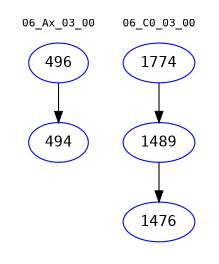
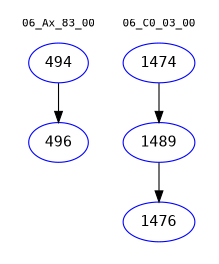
(59, 24) -> (59, 24)
(159, 63) -> (159, 63)
(59, 97) -> (59, 97)
